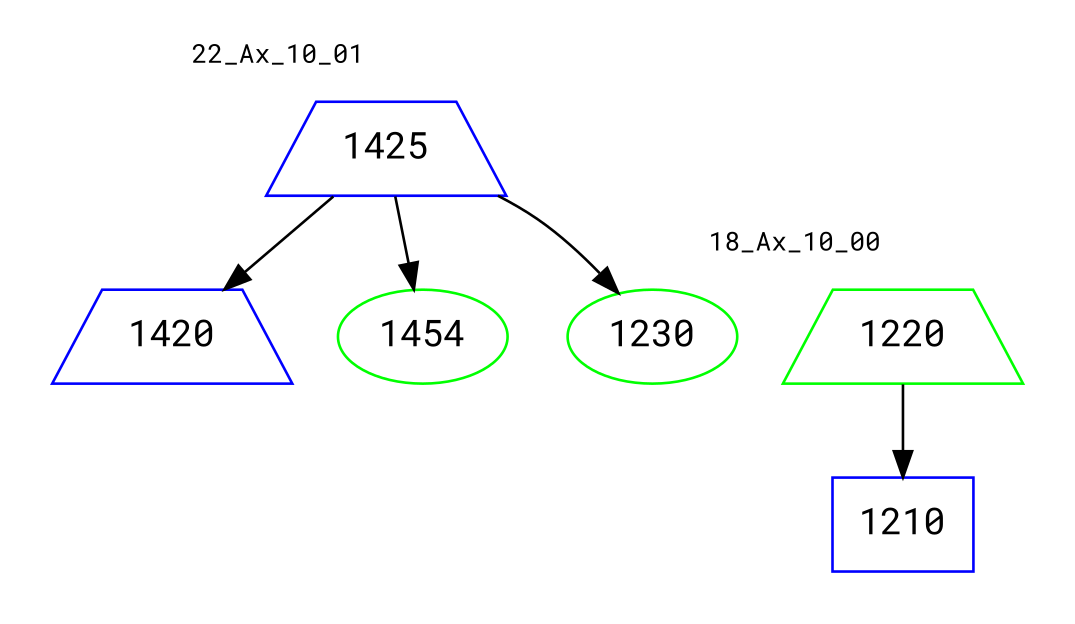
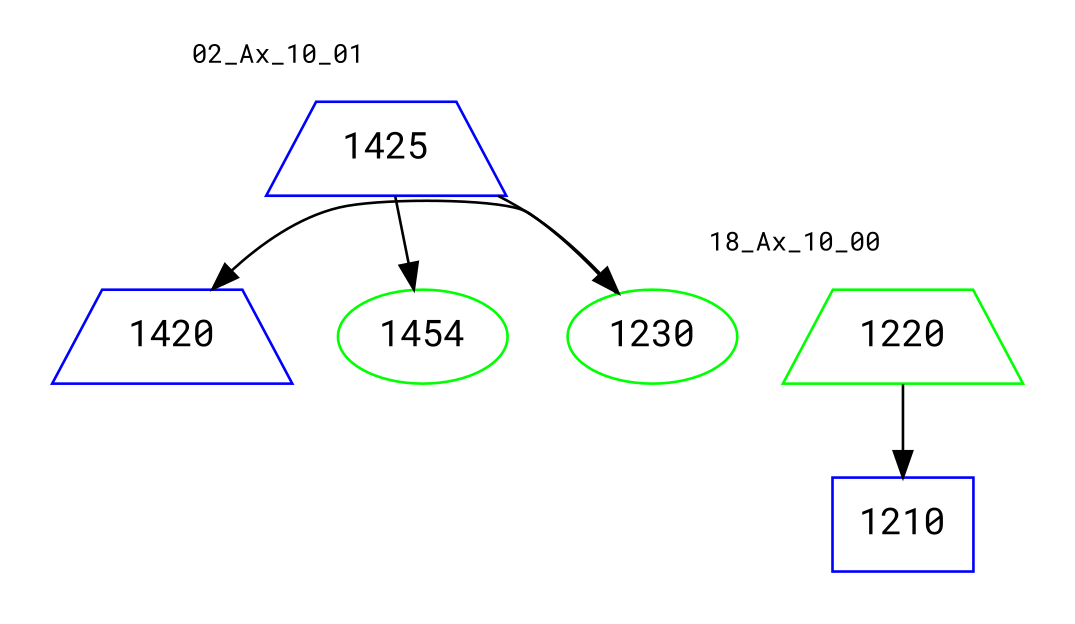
(279, 56) -> (279, 56)
(289, 234) -> (431, 201)
